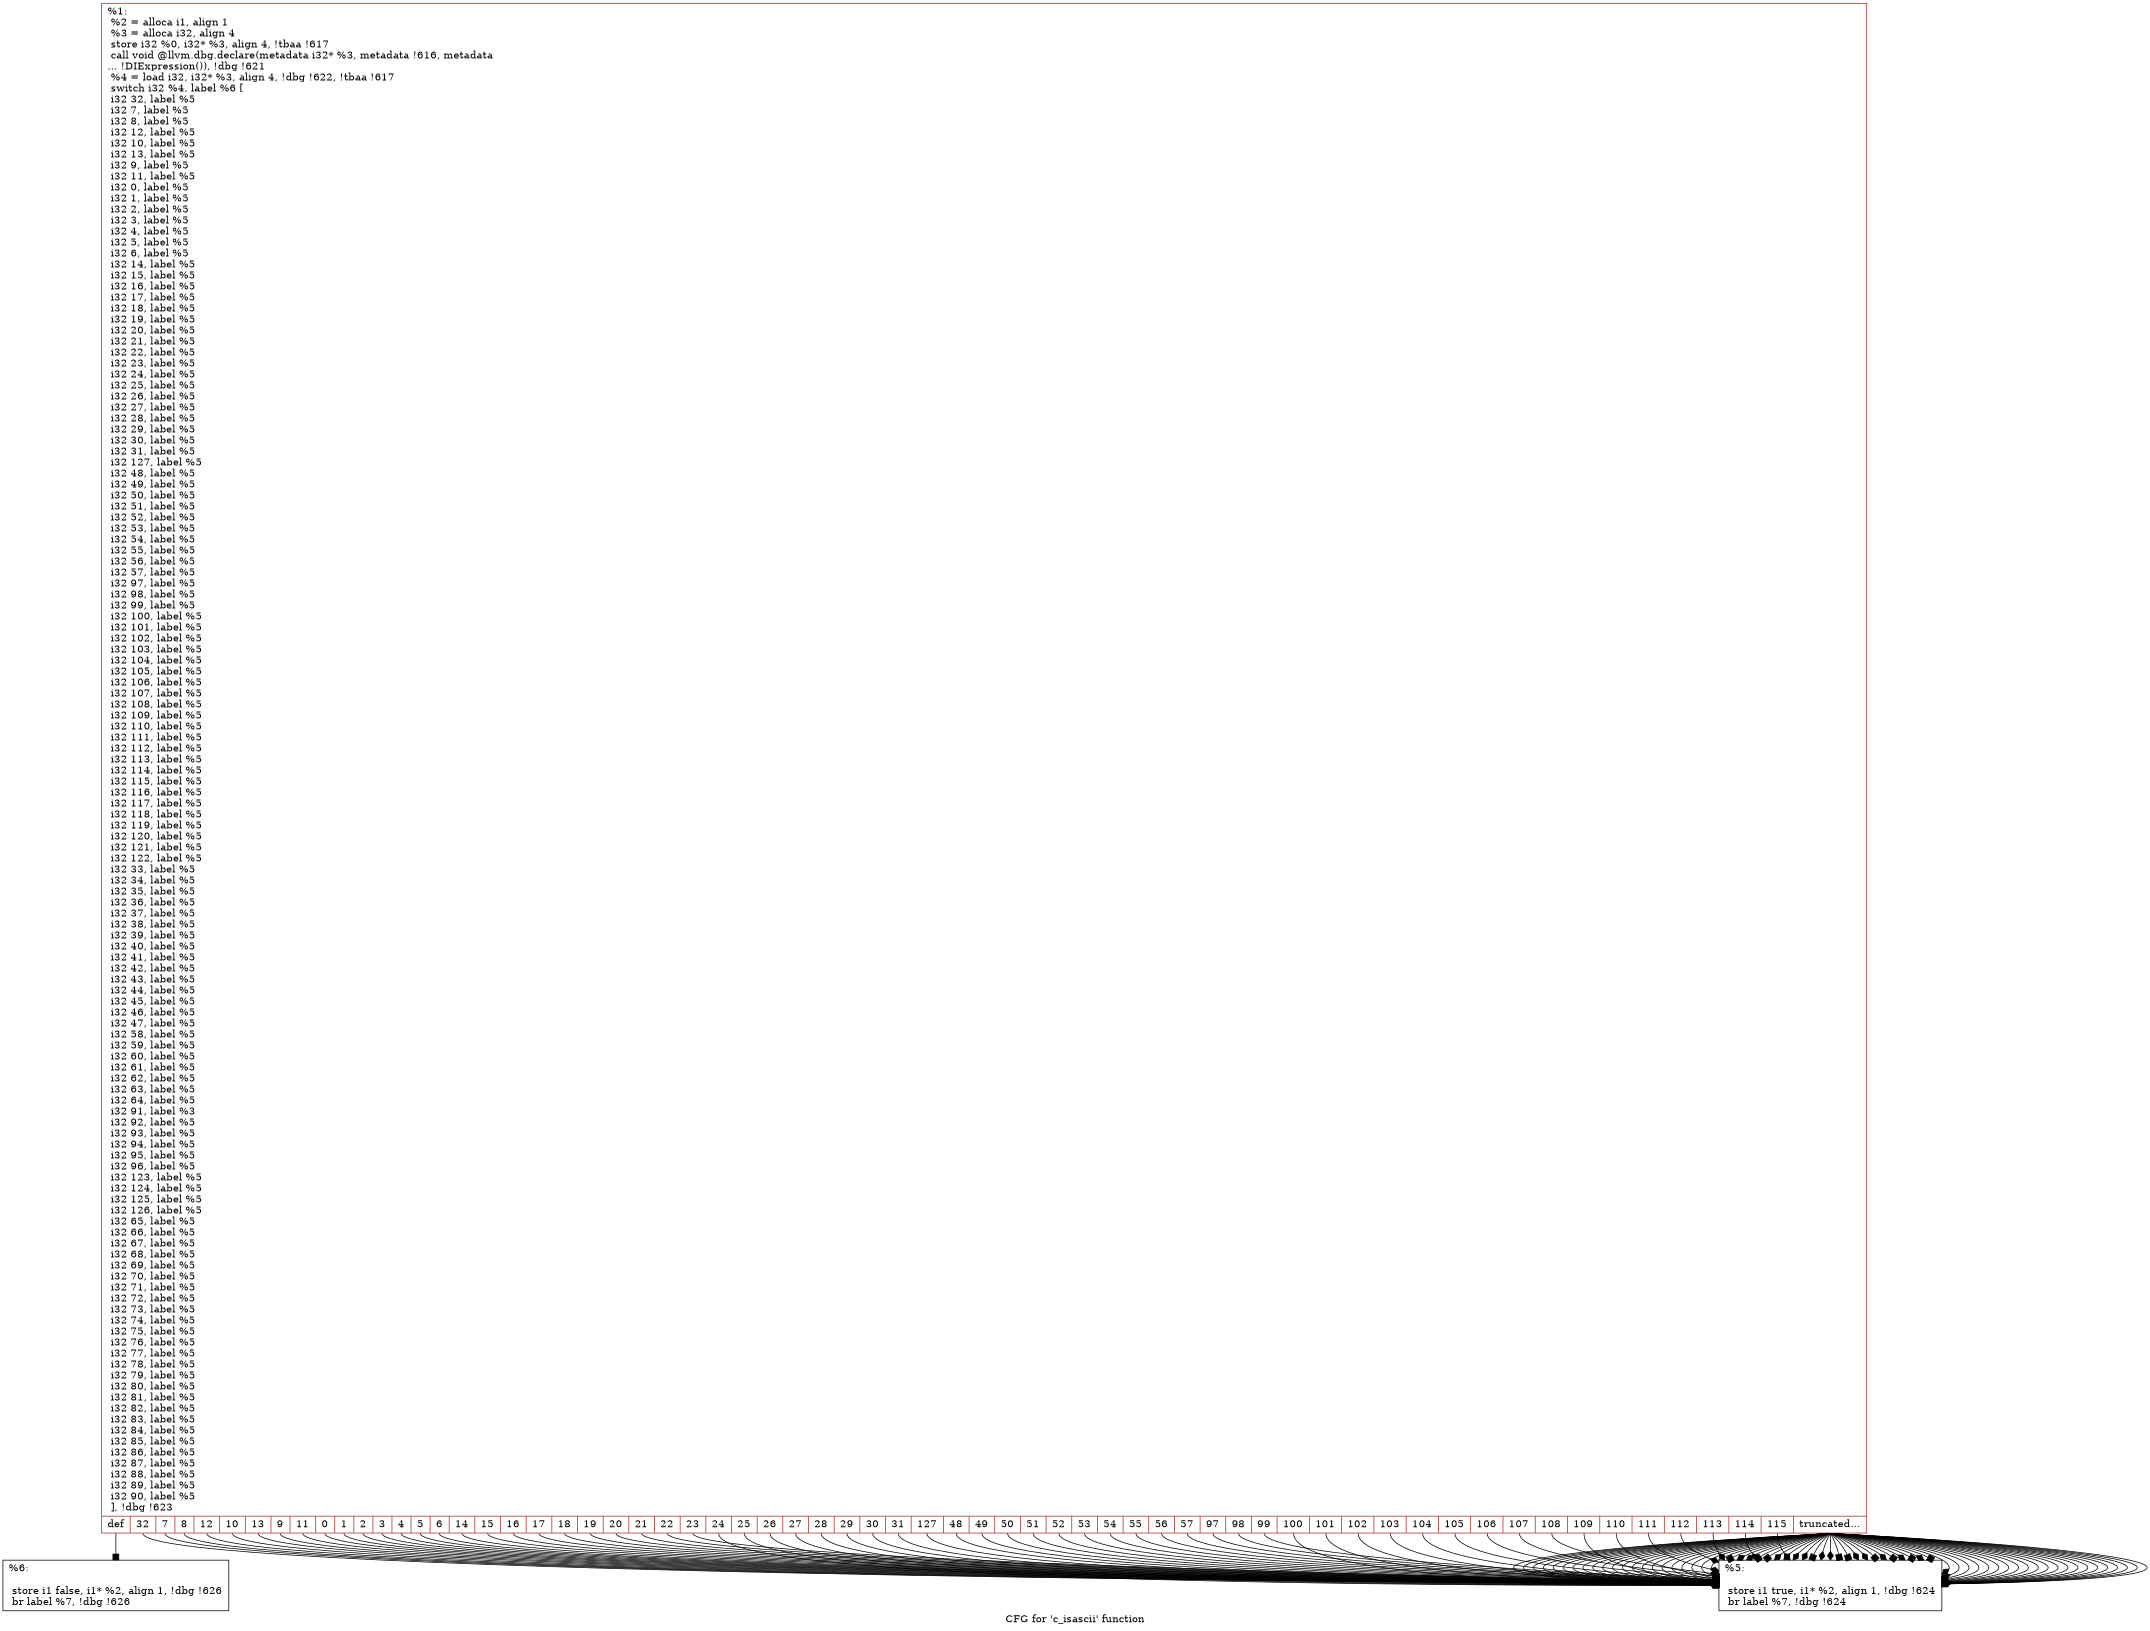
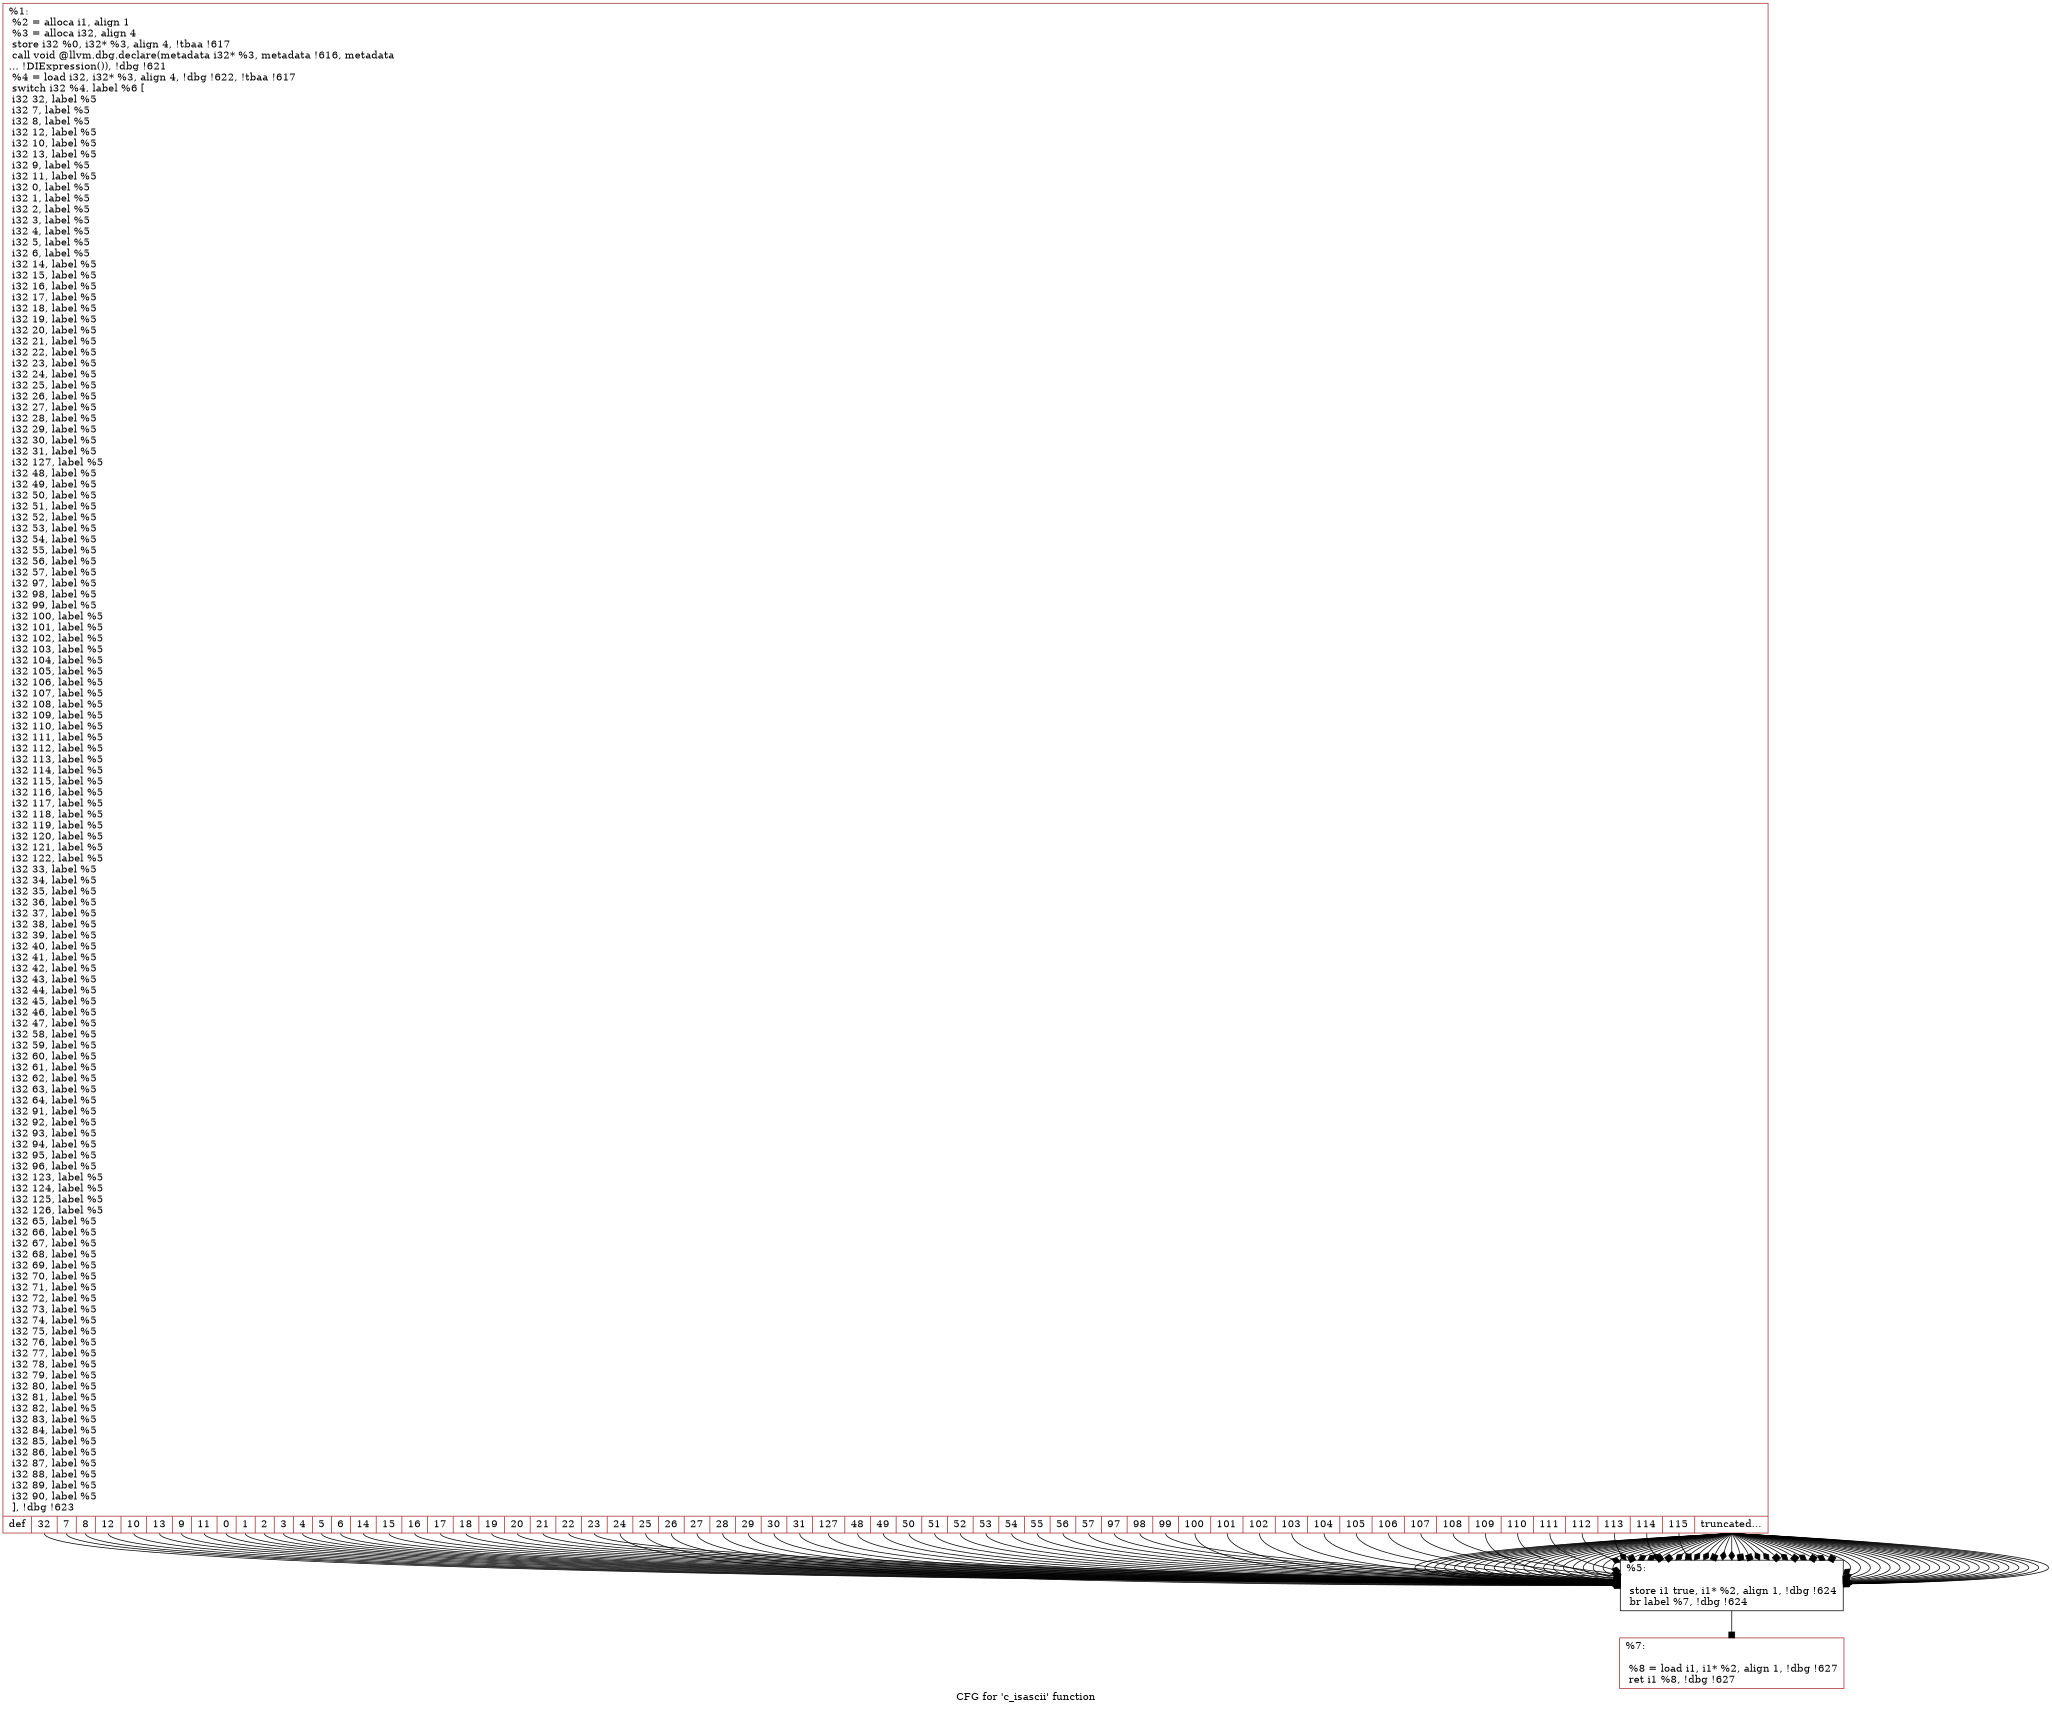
(152, 1111) -> (53, 1111)
(116, 1585) -> none
none -> (1732, 1663)
